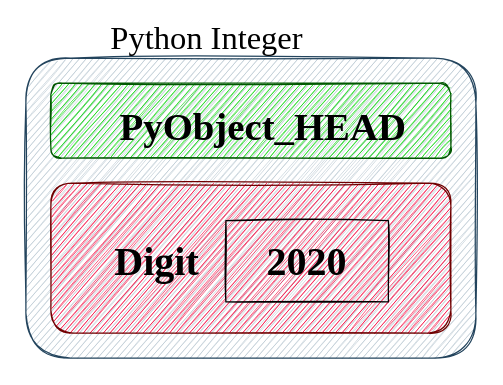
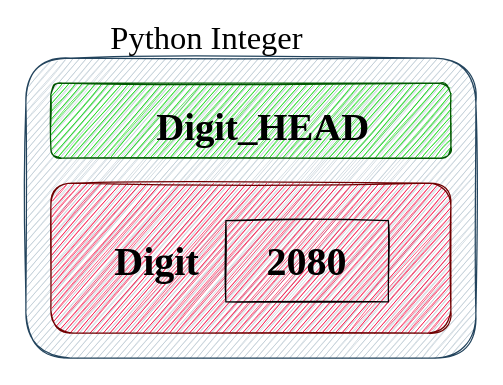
(263, 127) -> (263, 127)
(307, 262) -> (307, 262)
